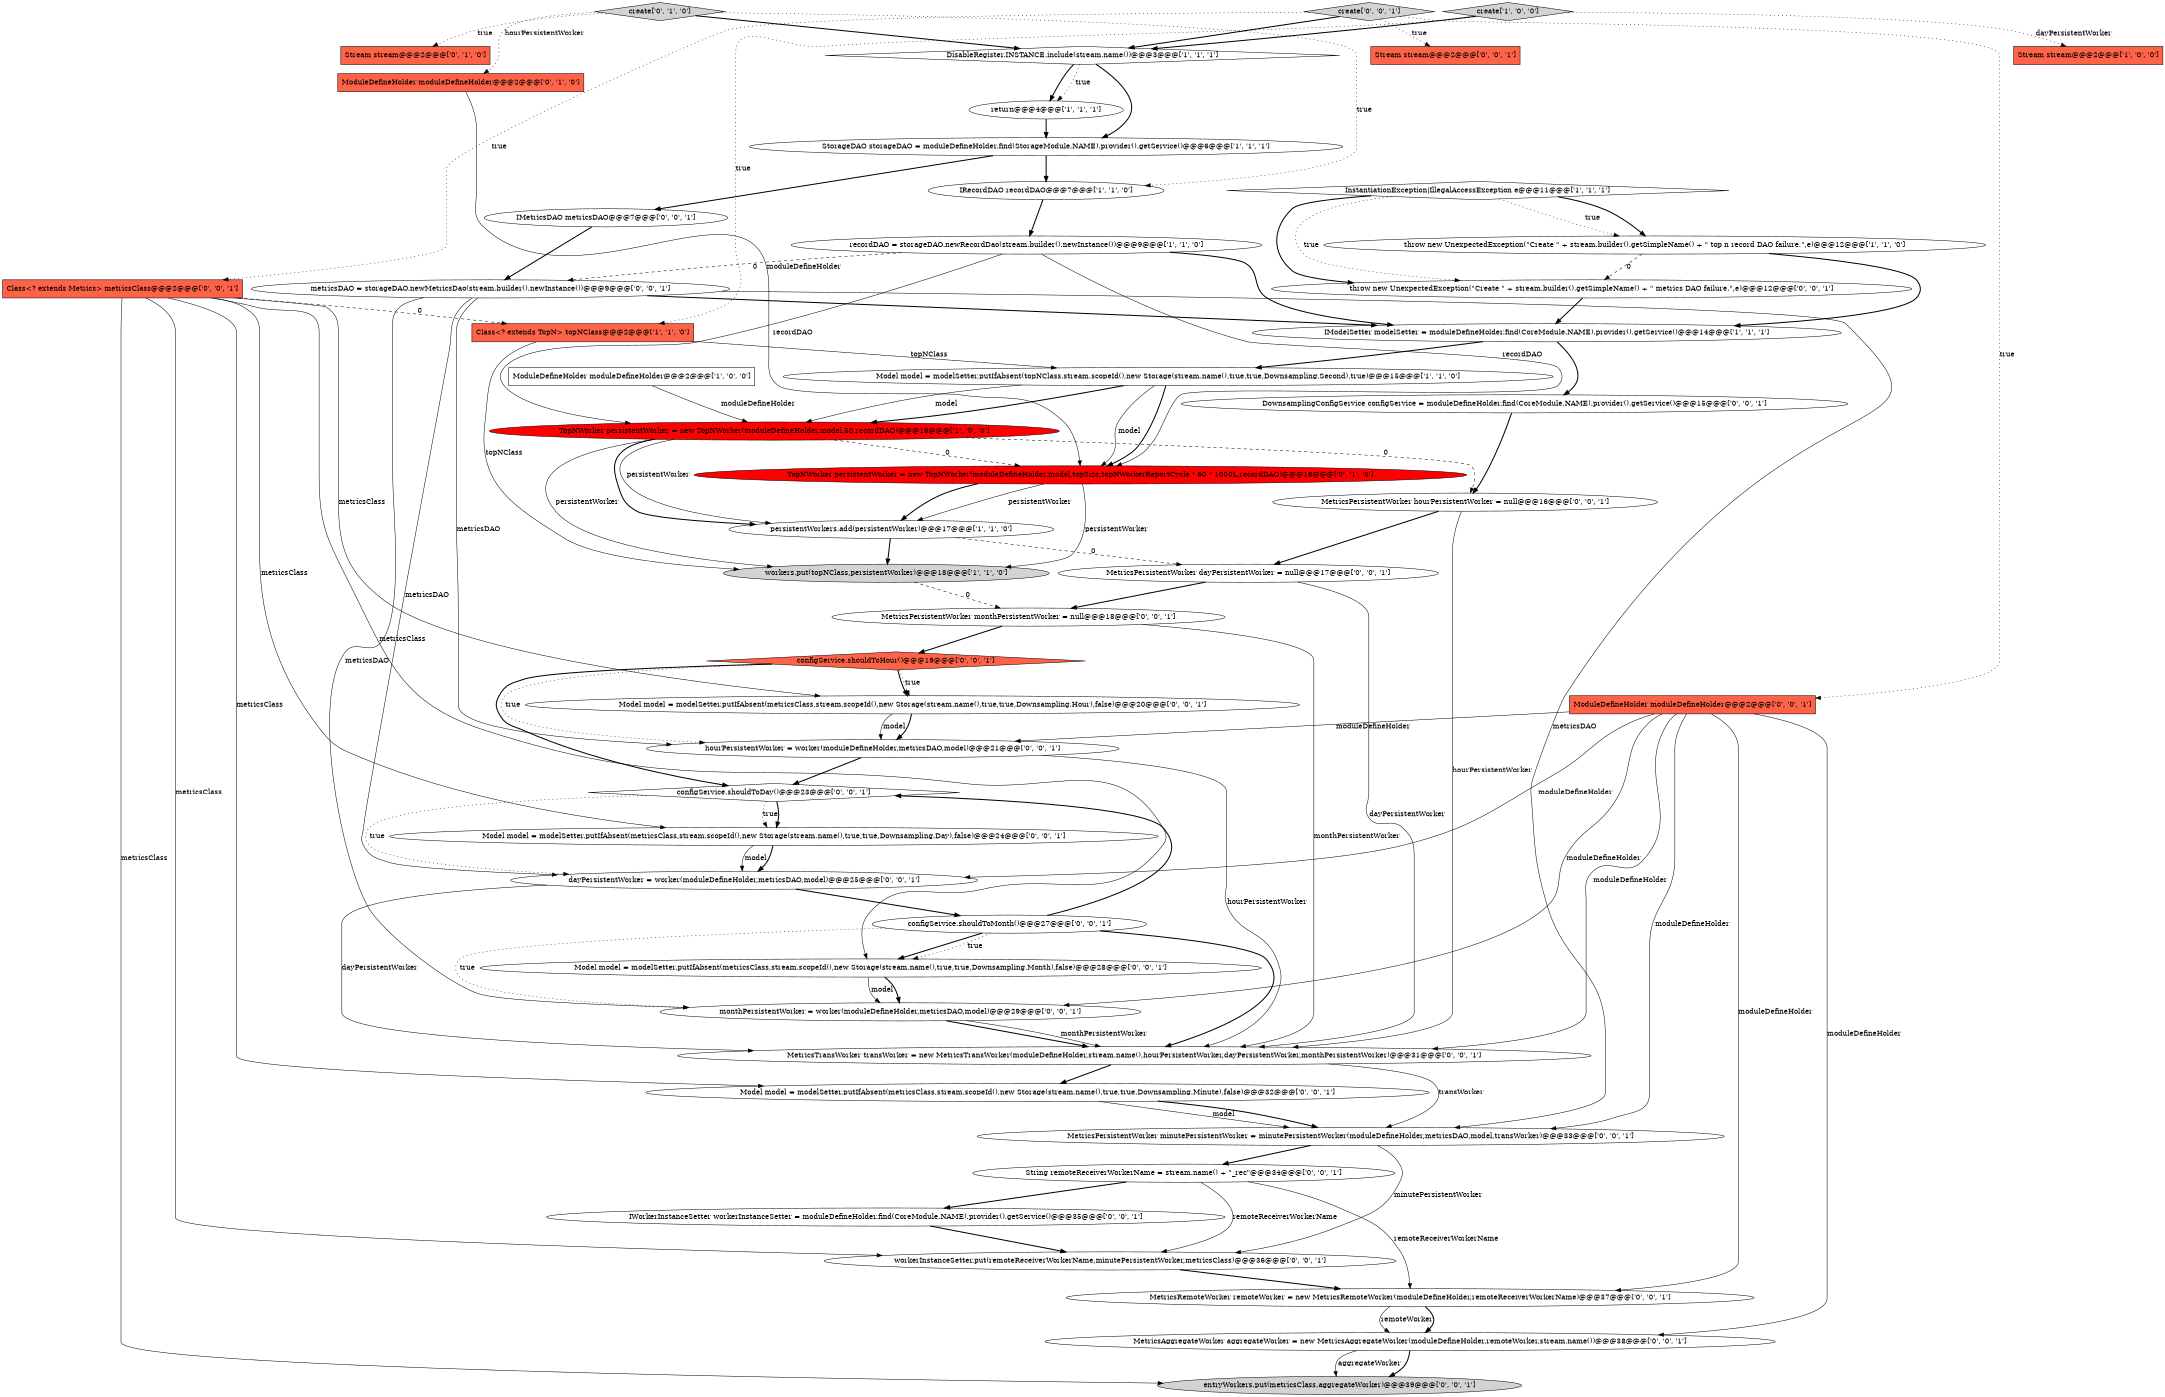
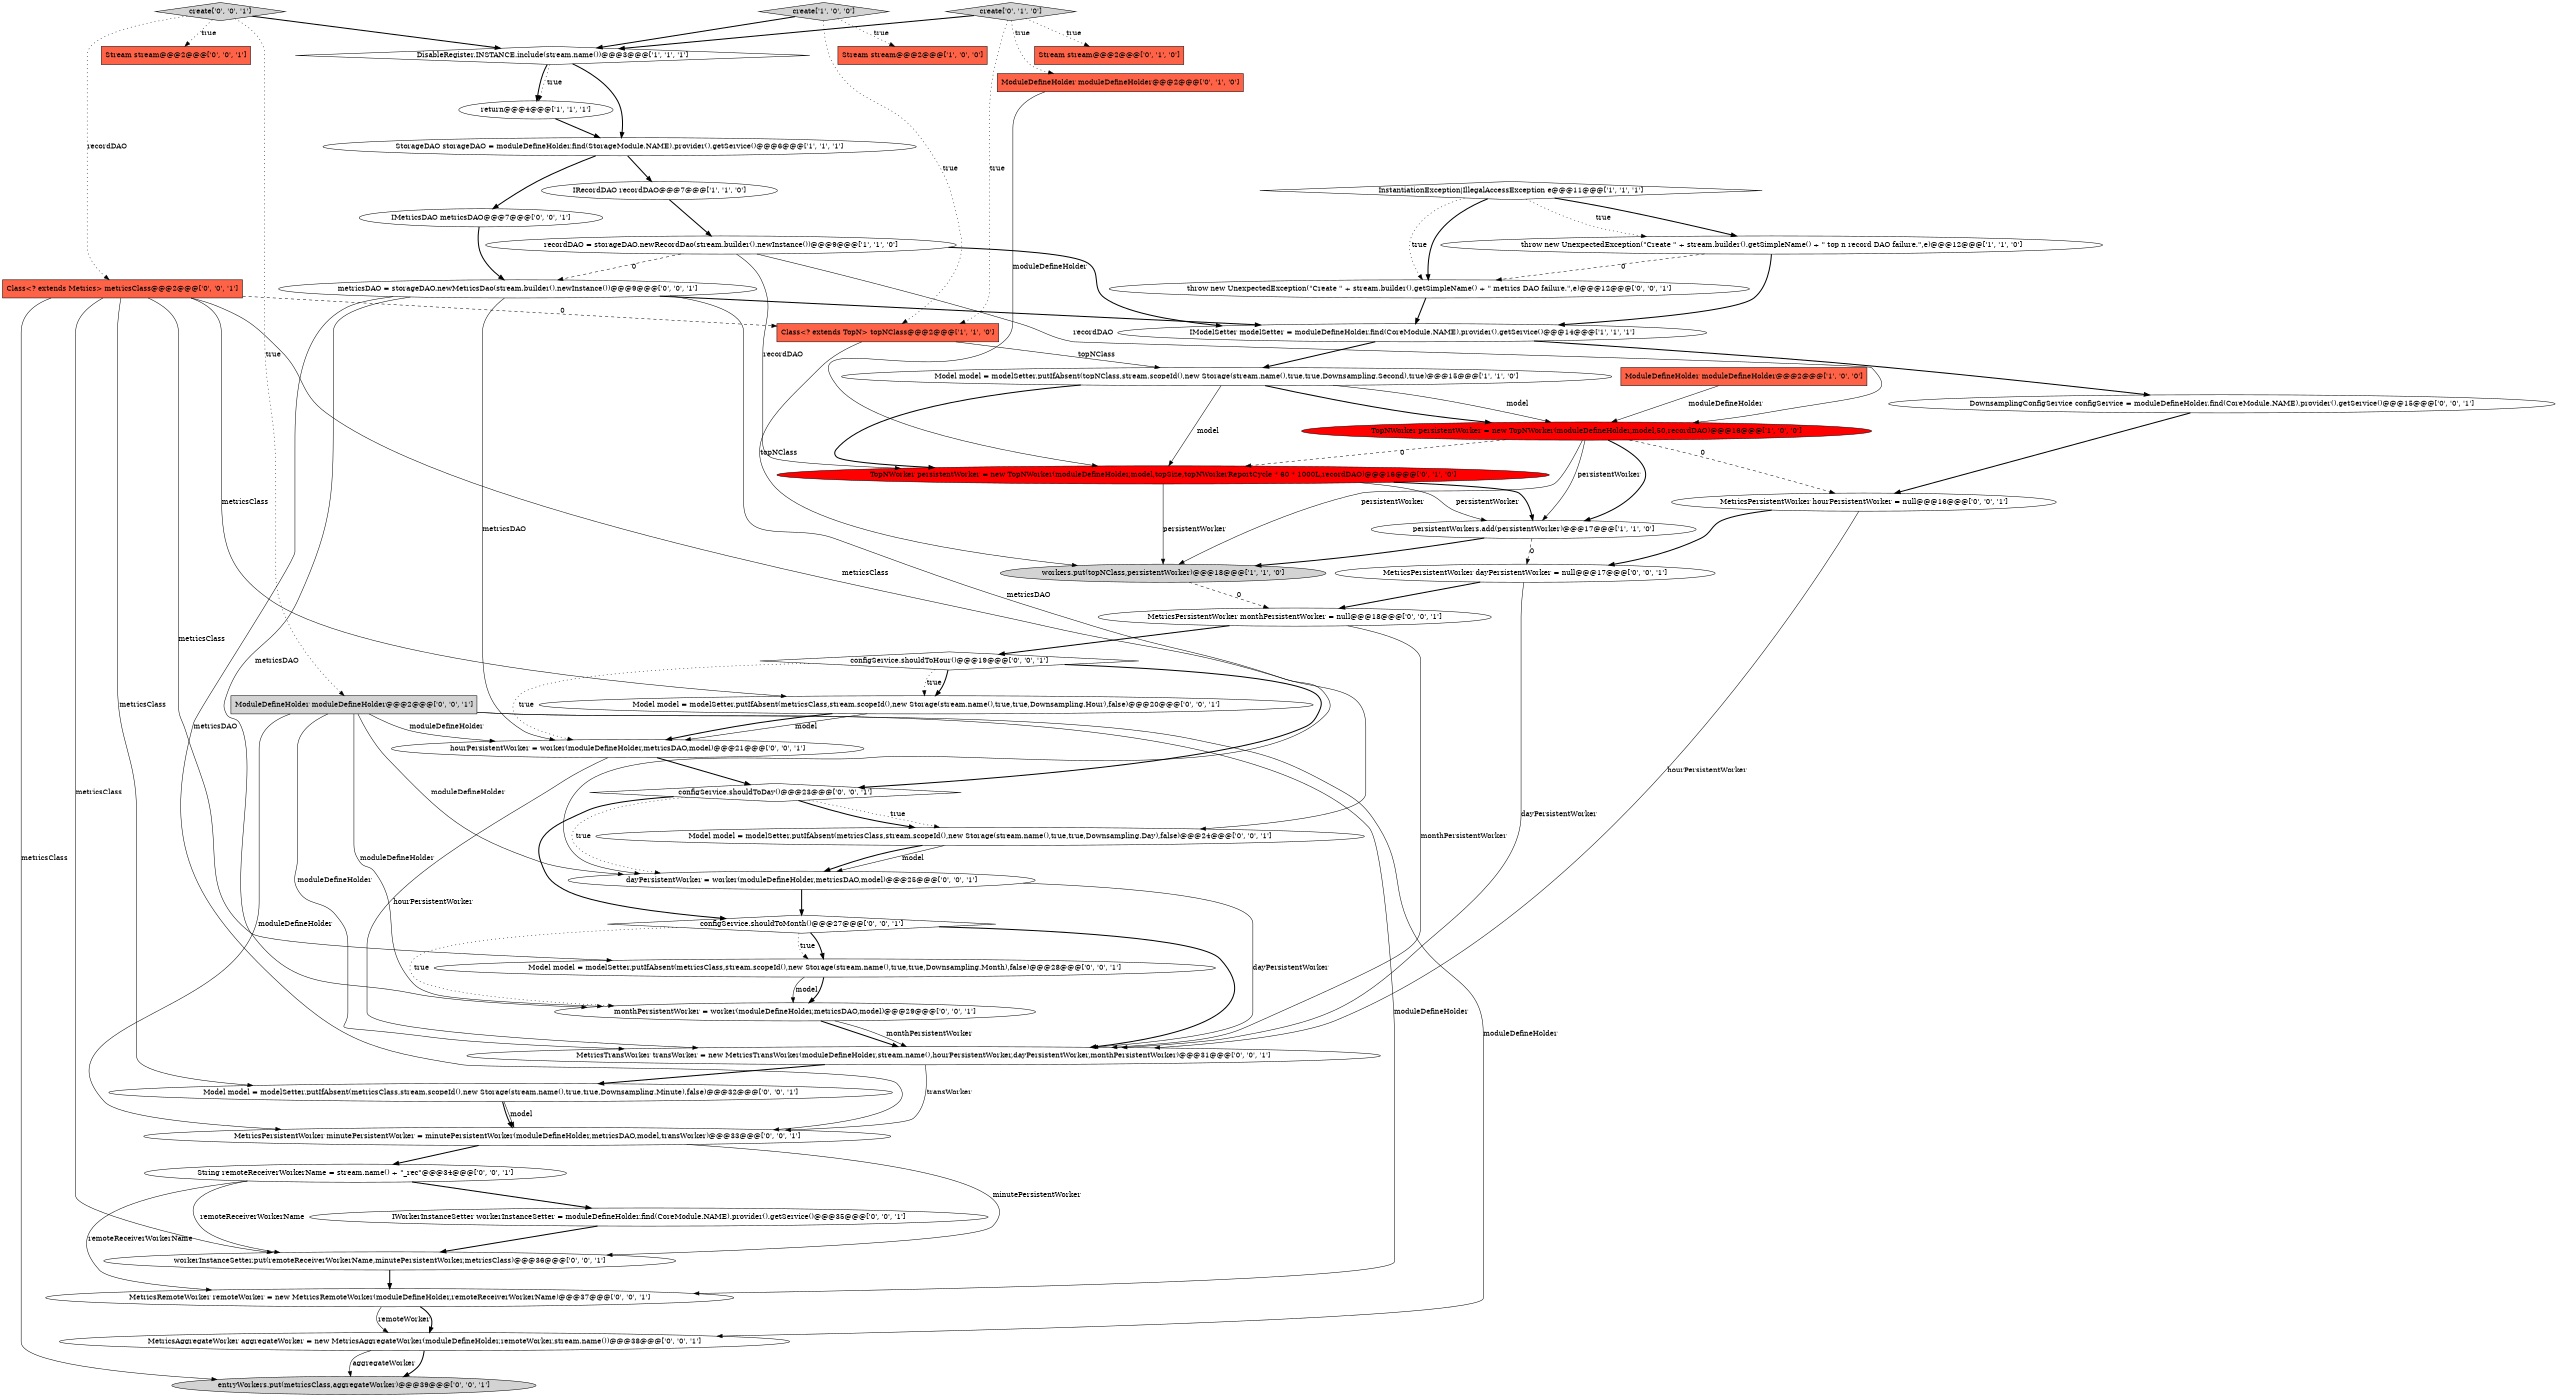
(1192, 28) -> (990, 175)
(544, 34) -> (1023, 34)
(2074, 34) -> (882, 34)
(499, 147) -> (107, 147)
(632, 377) -> (1744, 377)
(896, 661) -> (949, 661)
(1692, 705) -> (354, 705)
(1118, 813) -> (547, 876)
(1009, 924) -> (802, 924)
